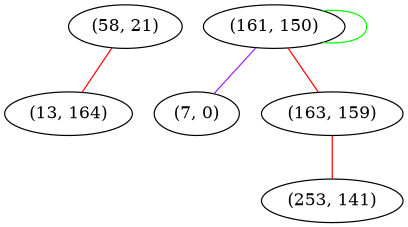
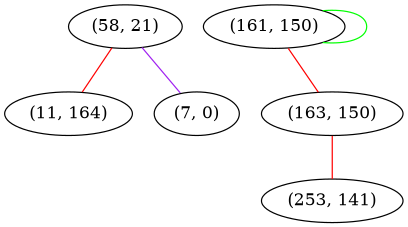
(235, 71) -> (161, 70)
(69, 114) -> (69, 114)
(332, 114) -> (332, 114)
